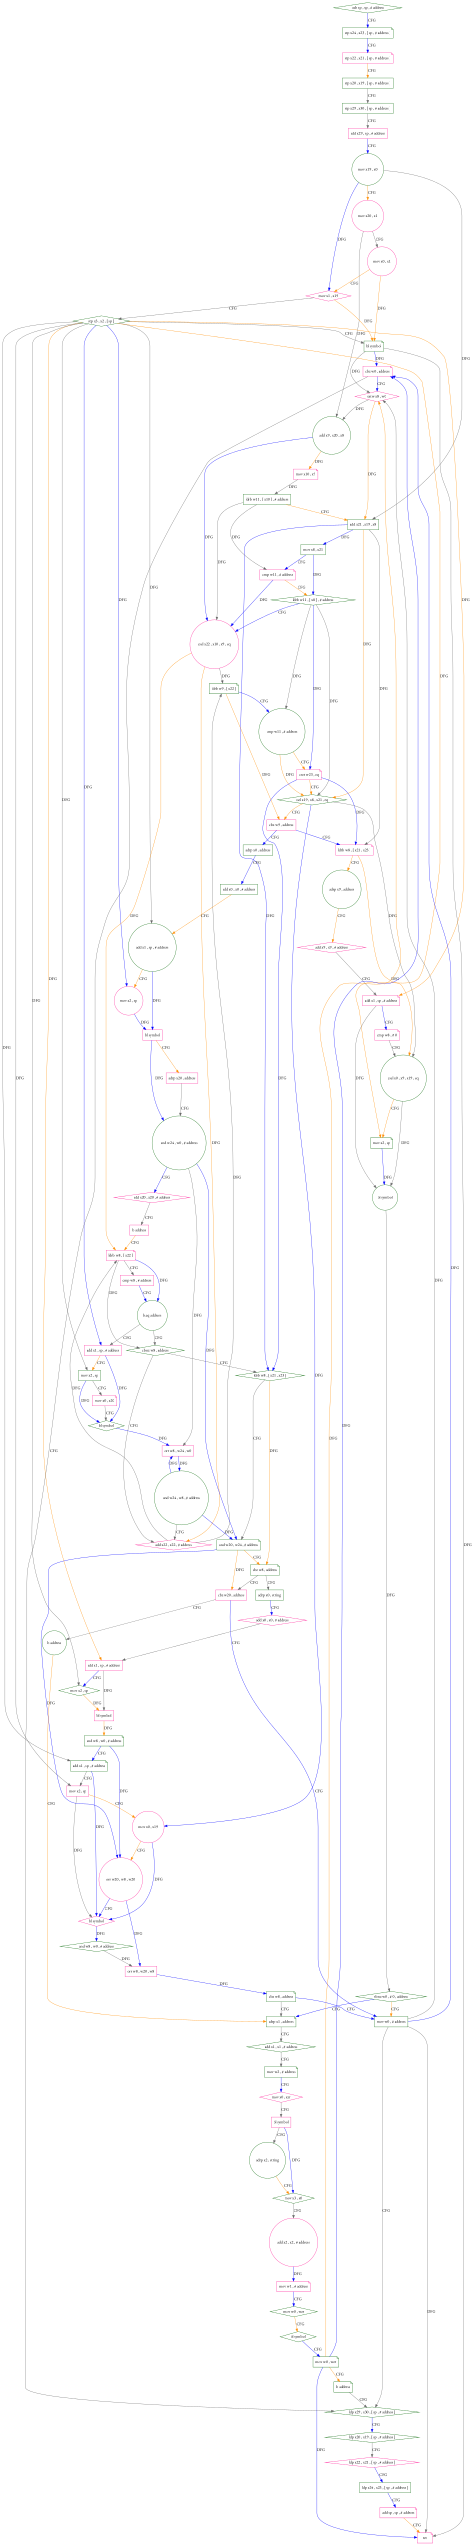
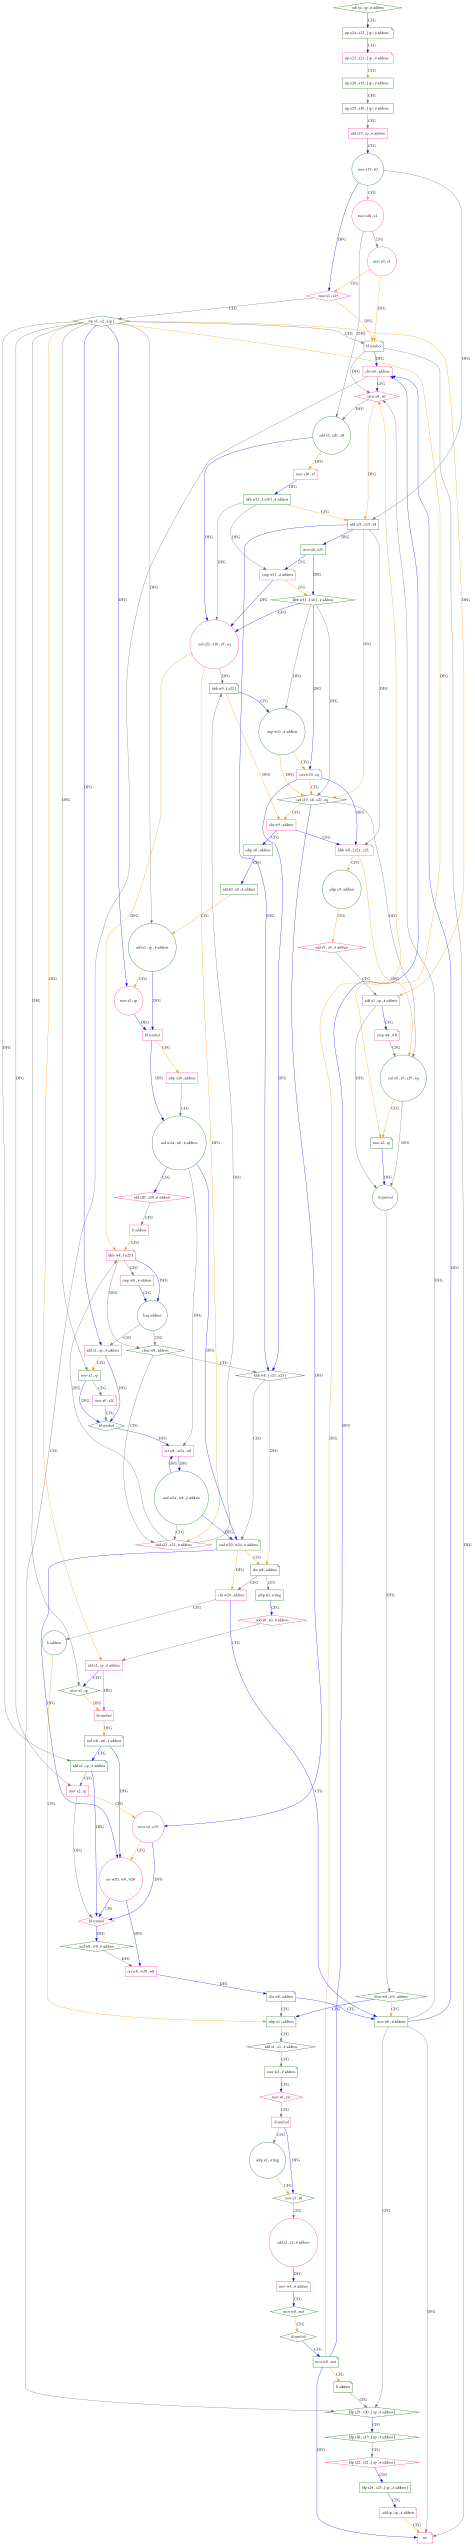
(288, 486) -> (288, 486)
